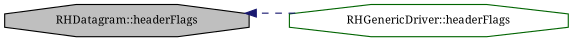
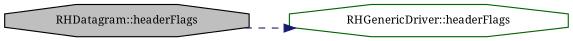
(276, 13) -> (265, 28)
